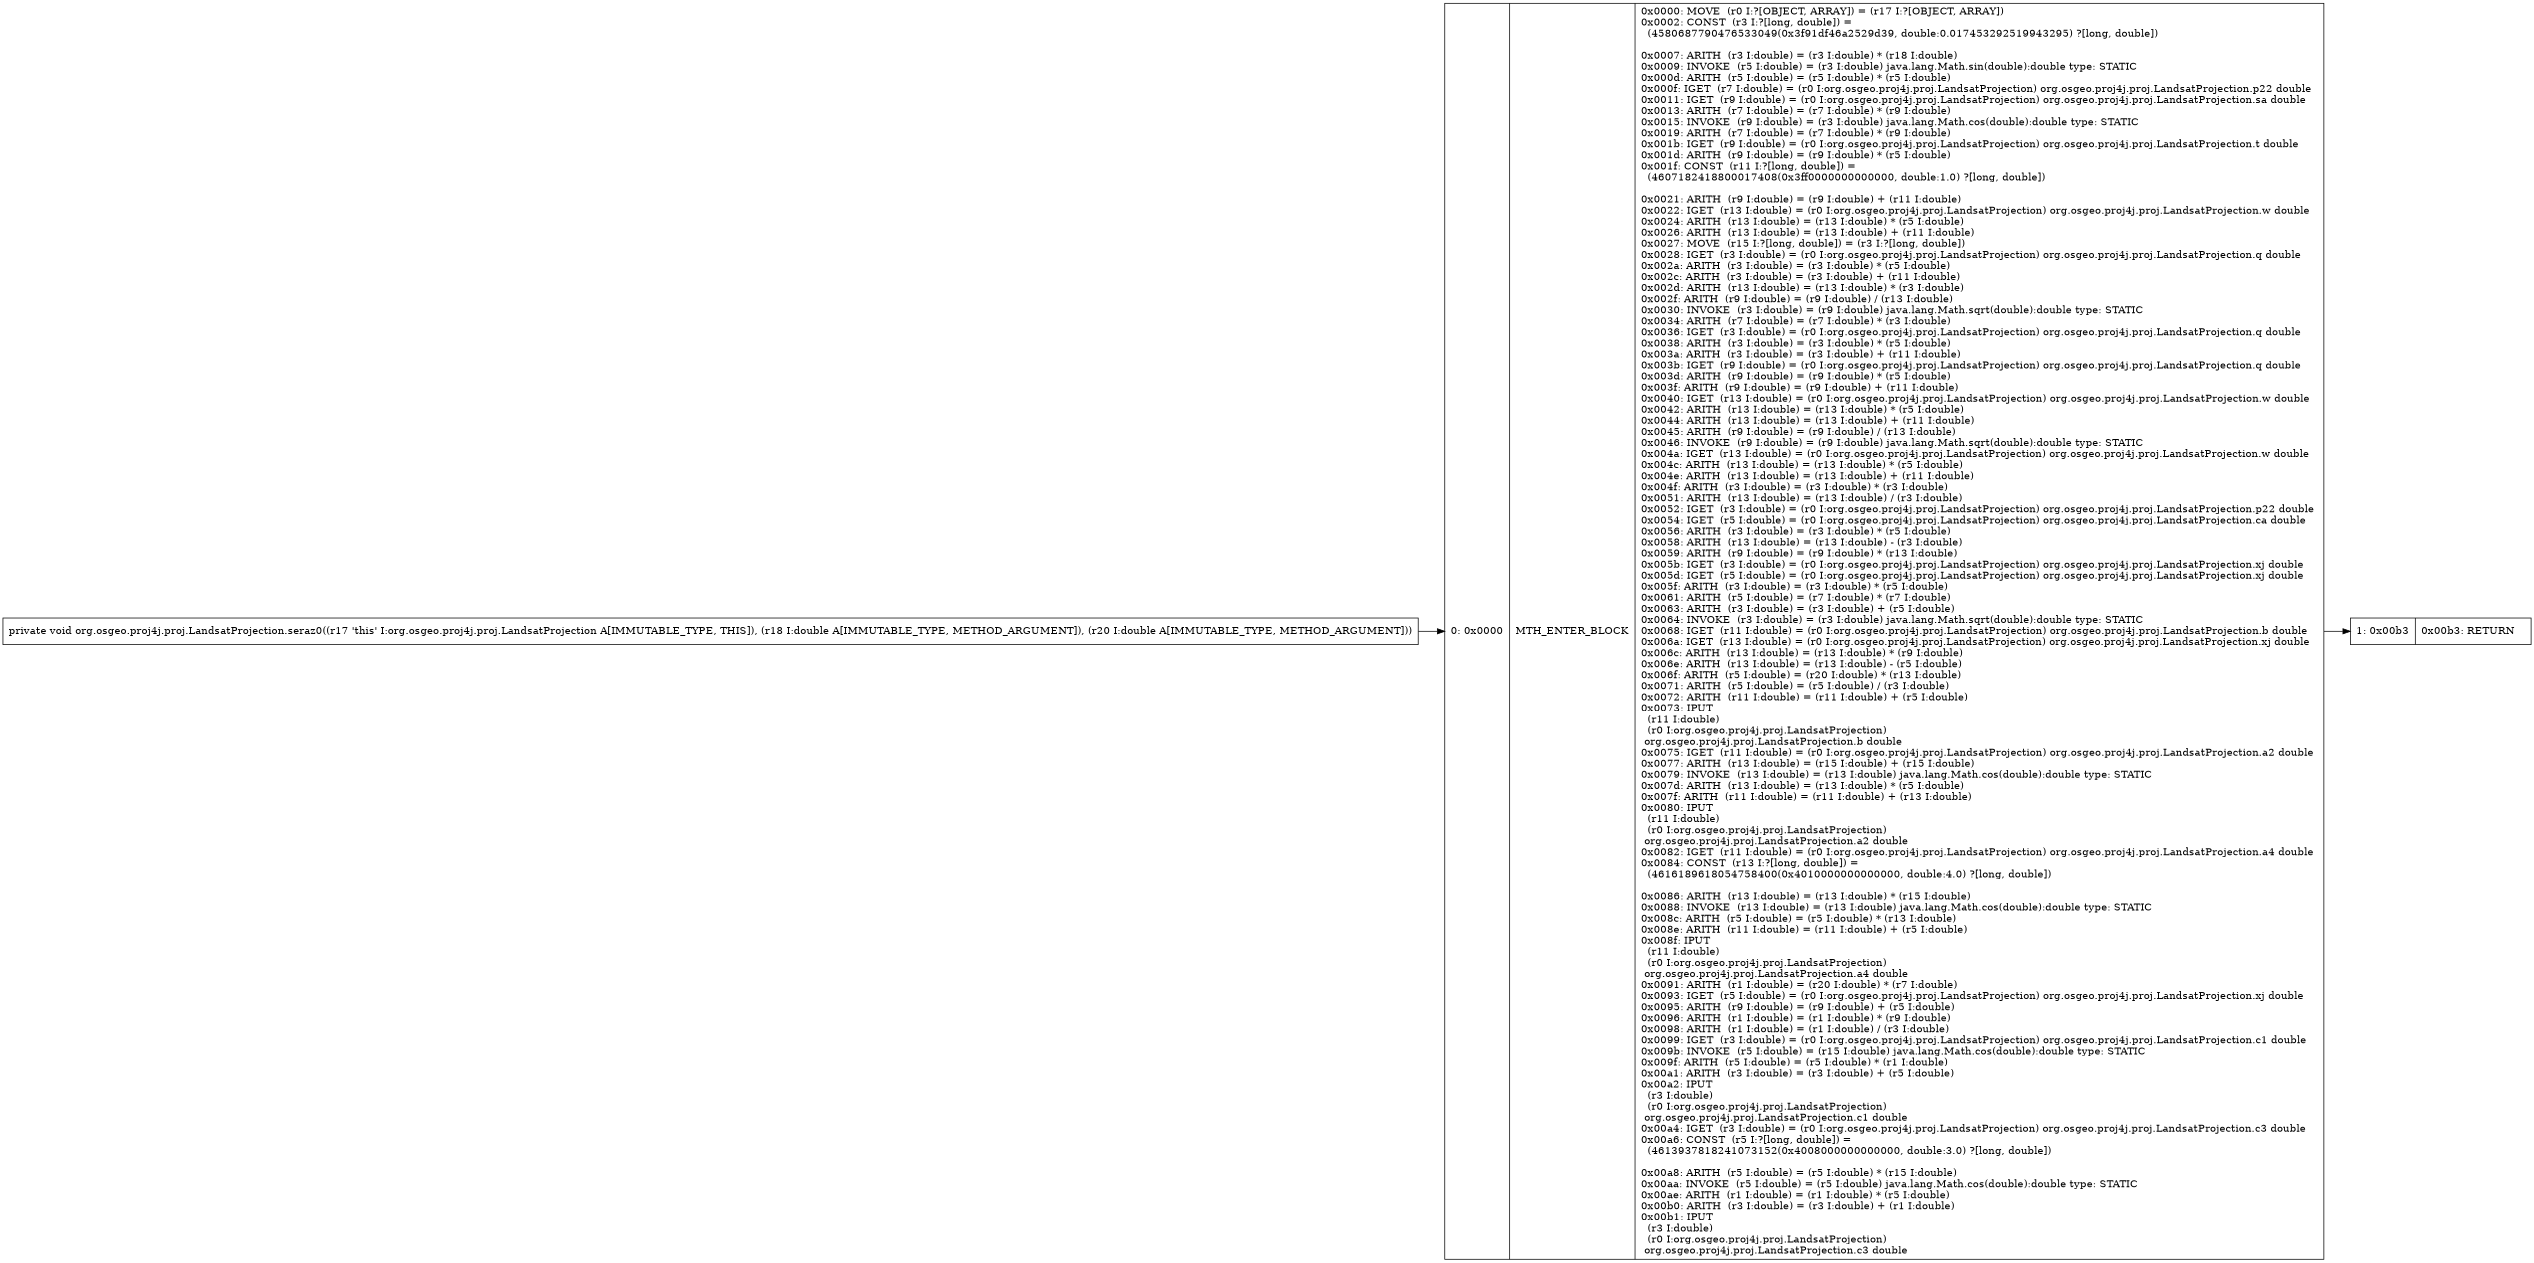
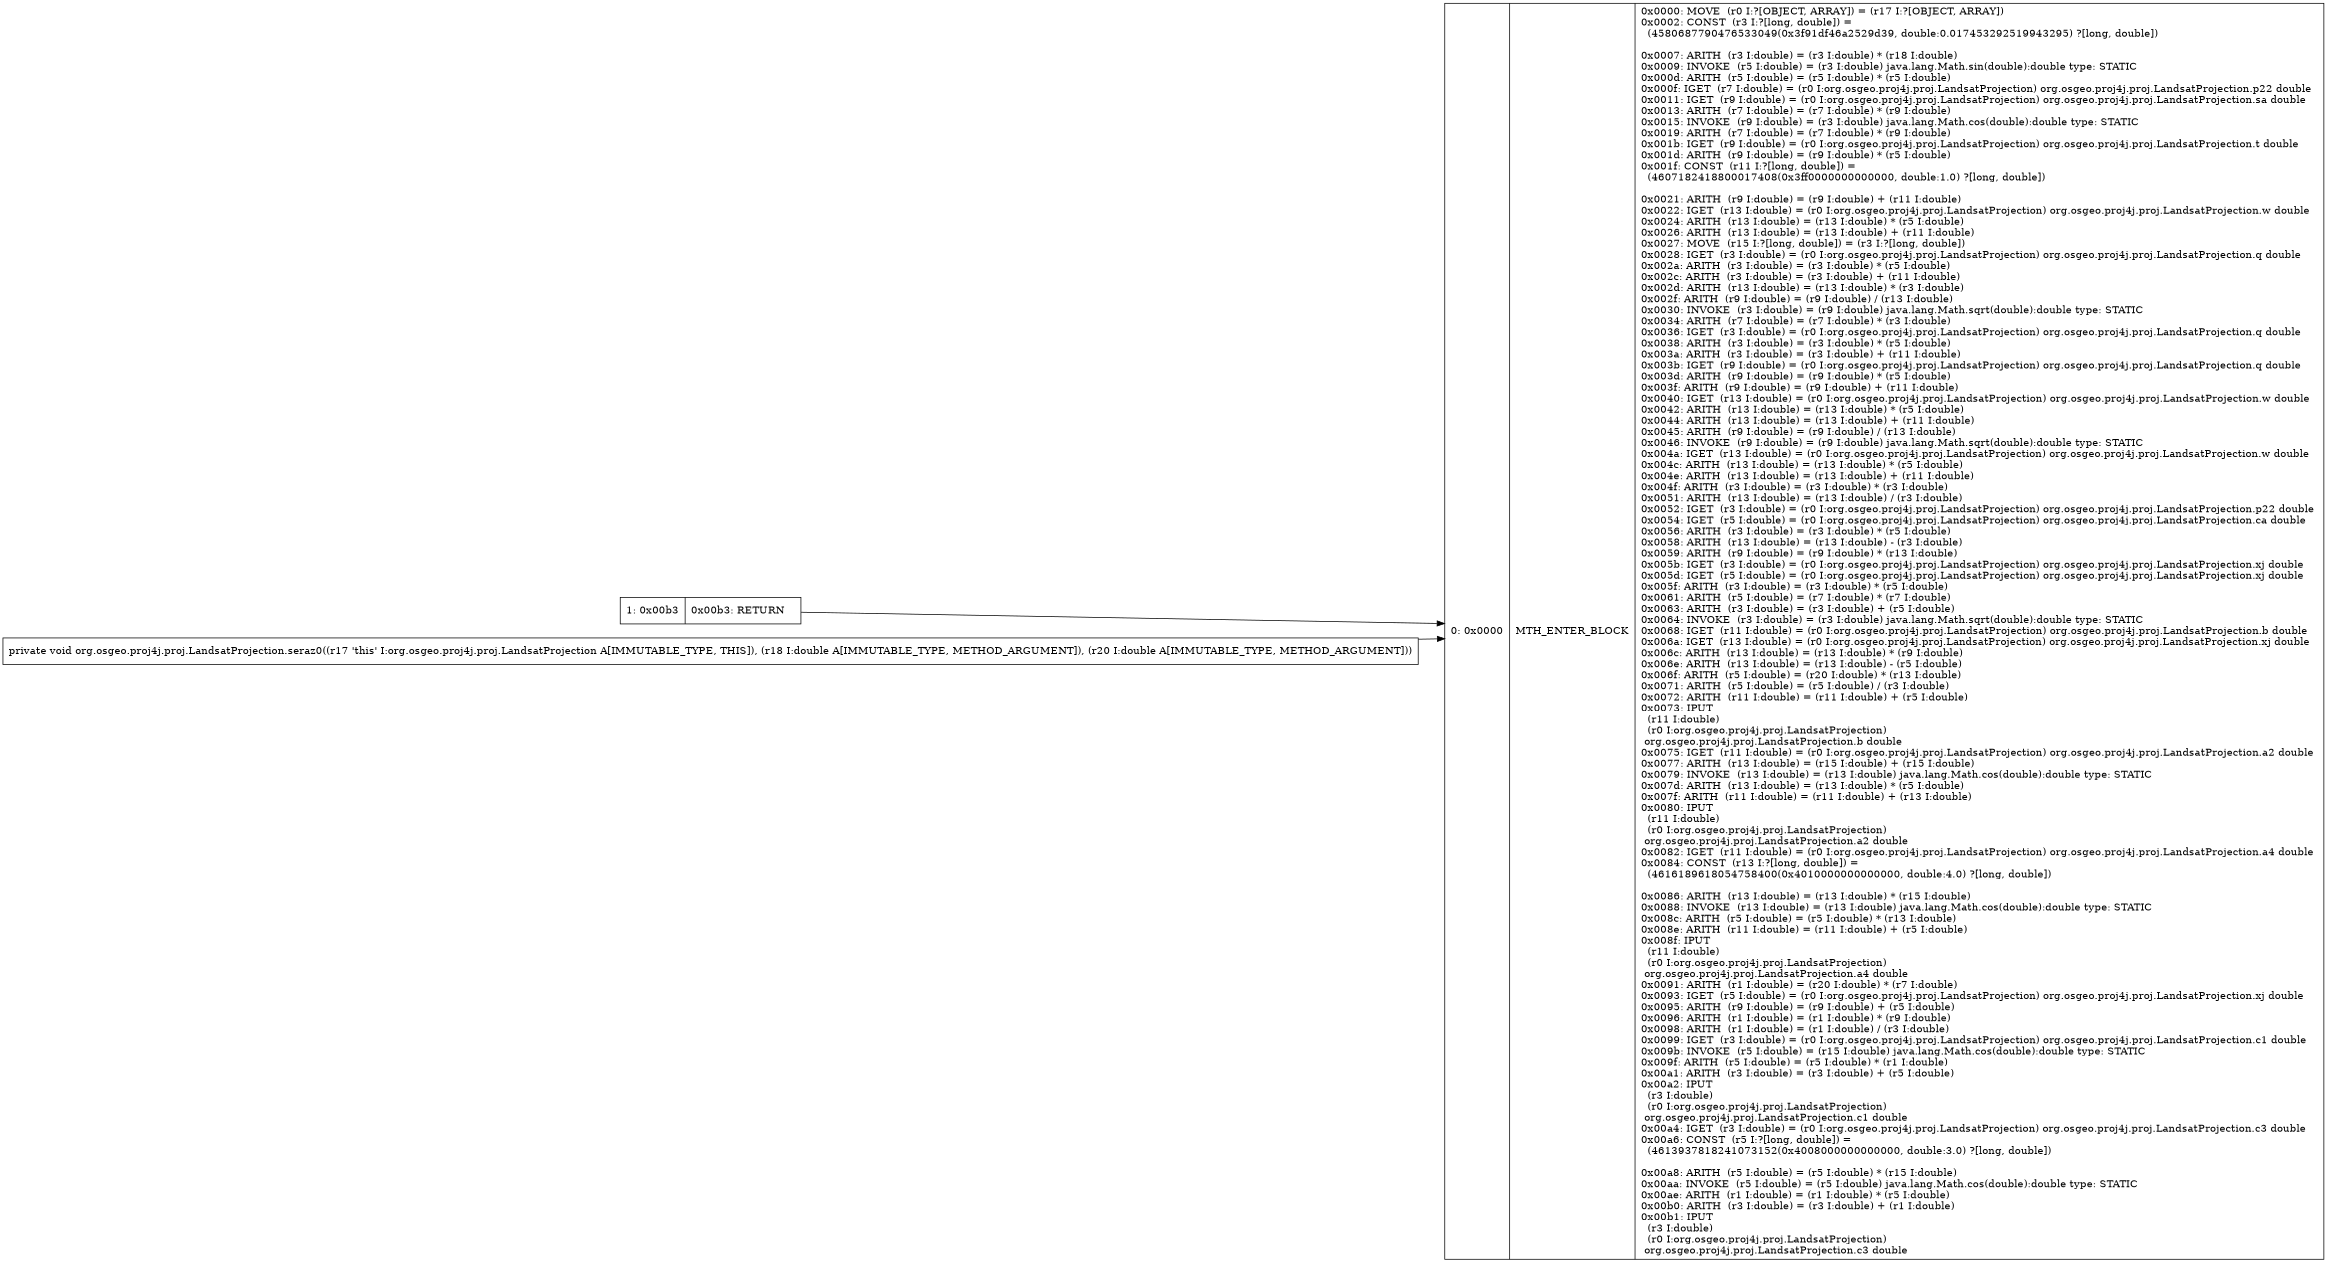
(2333, 631) -> (1119, 618)
